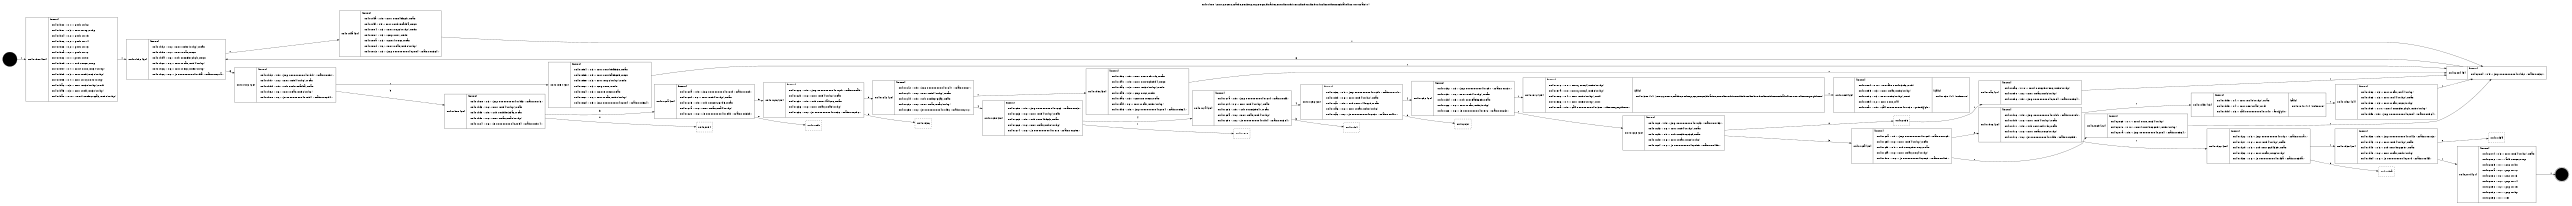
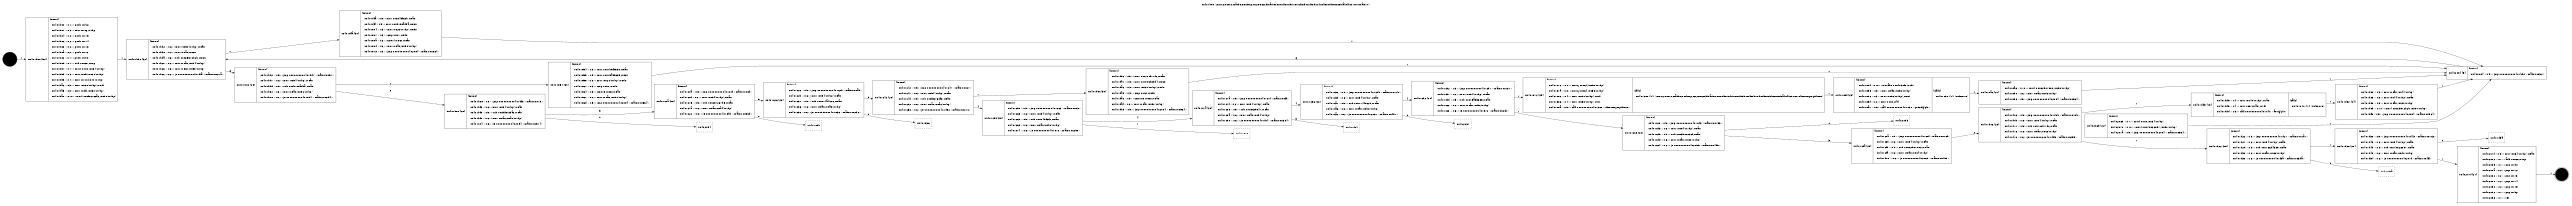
(1947, 120) -> (1973, 94)
(2021, 161) -> none
